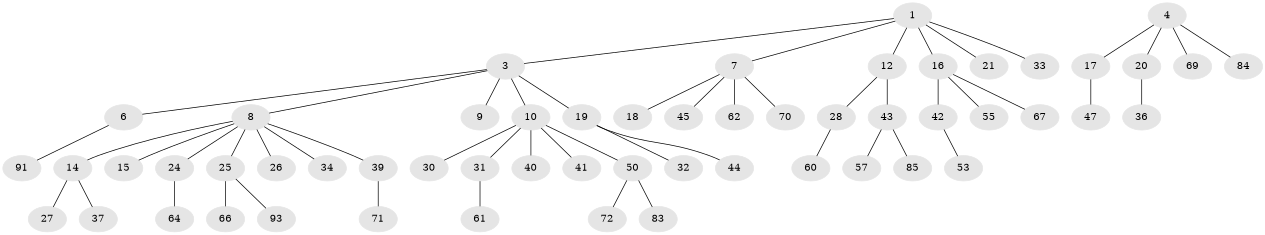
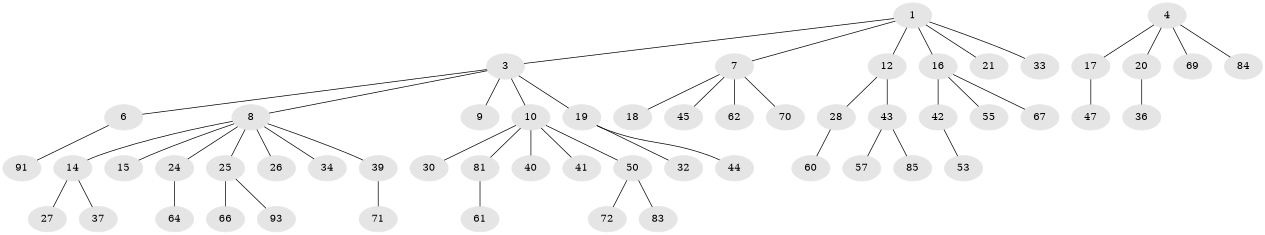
(480, 168) -> (480, 168)
